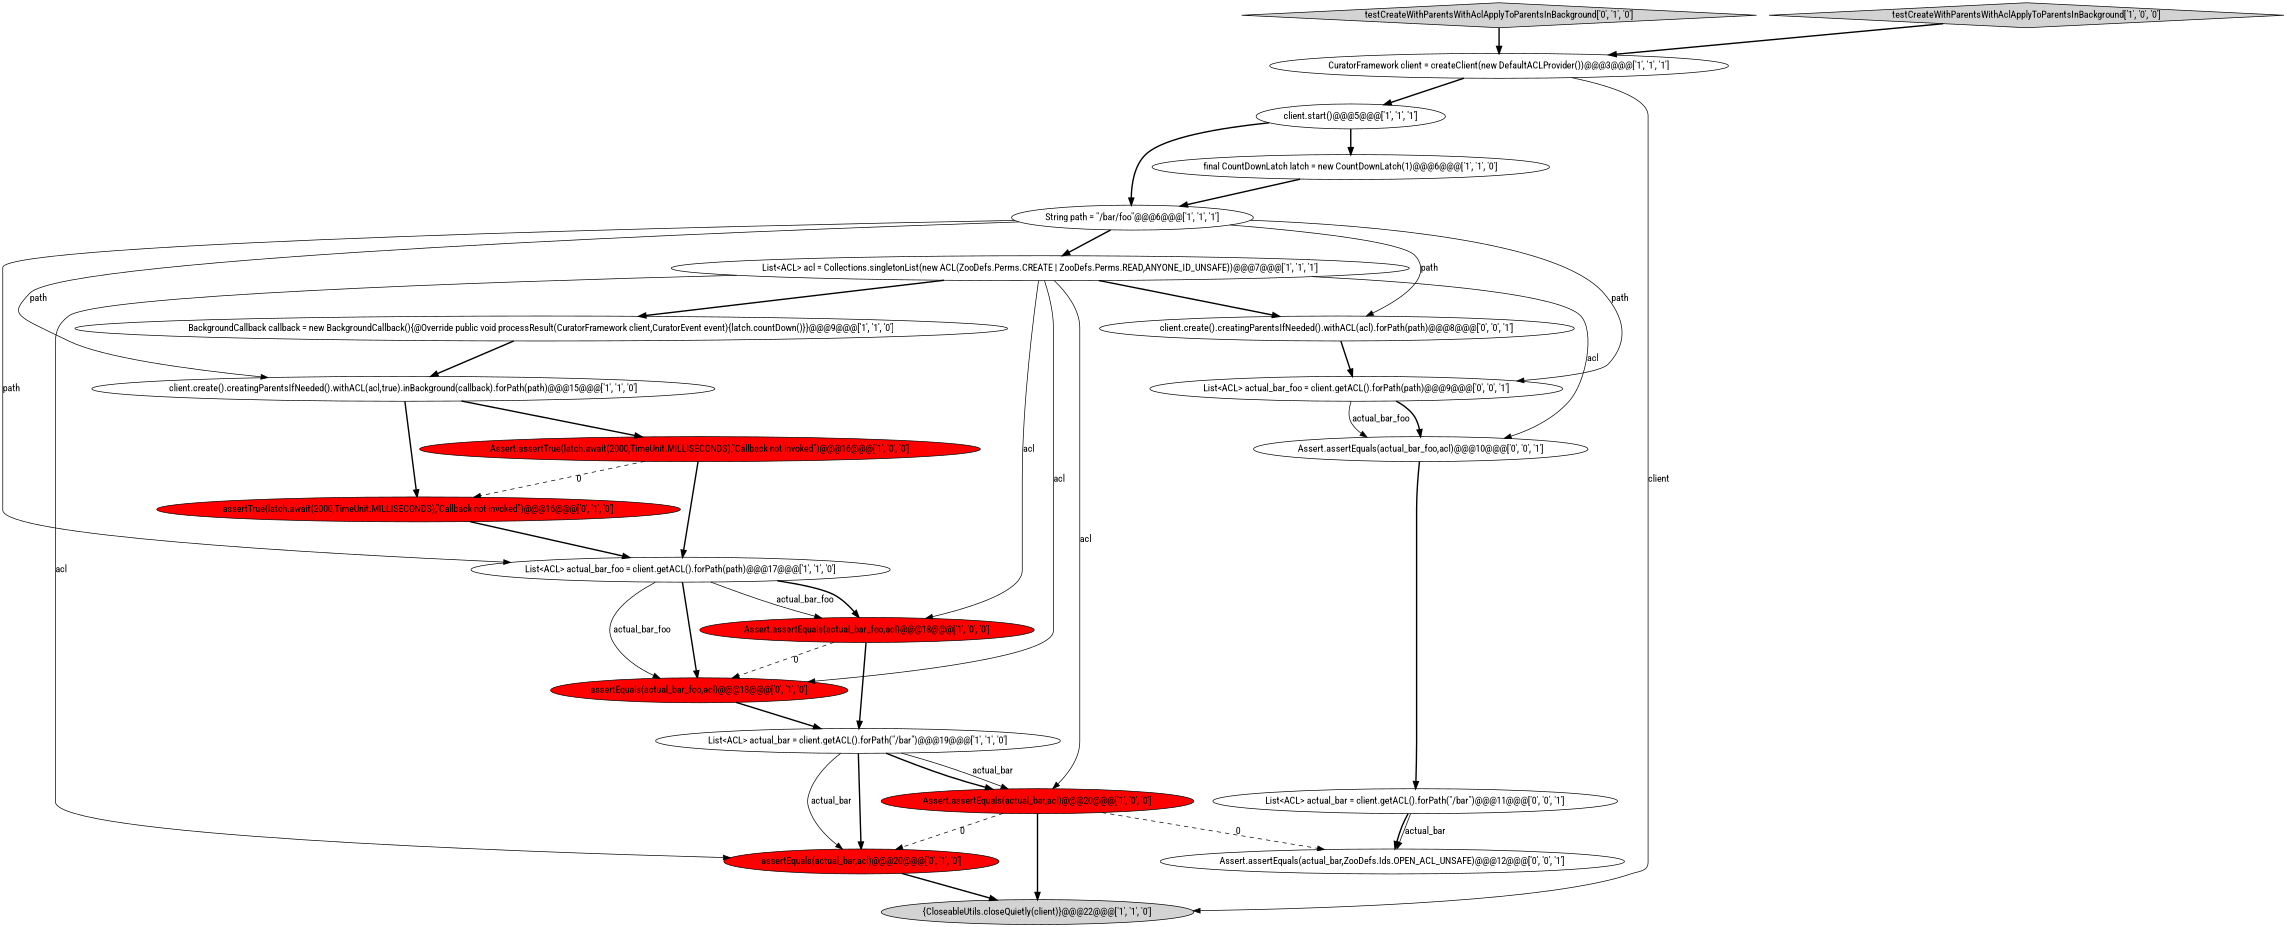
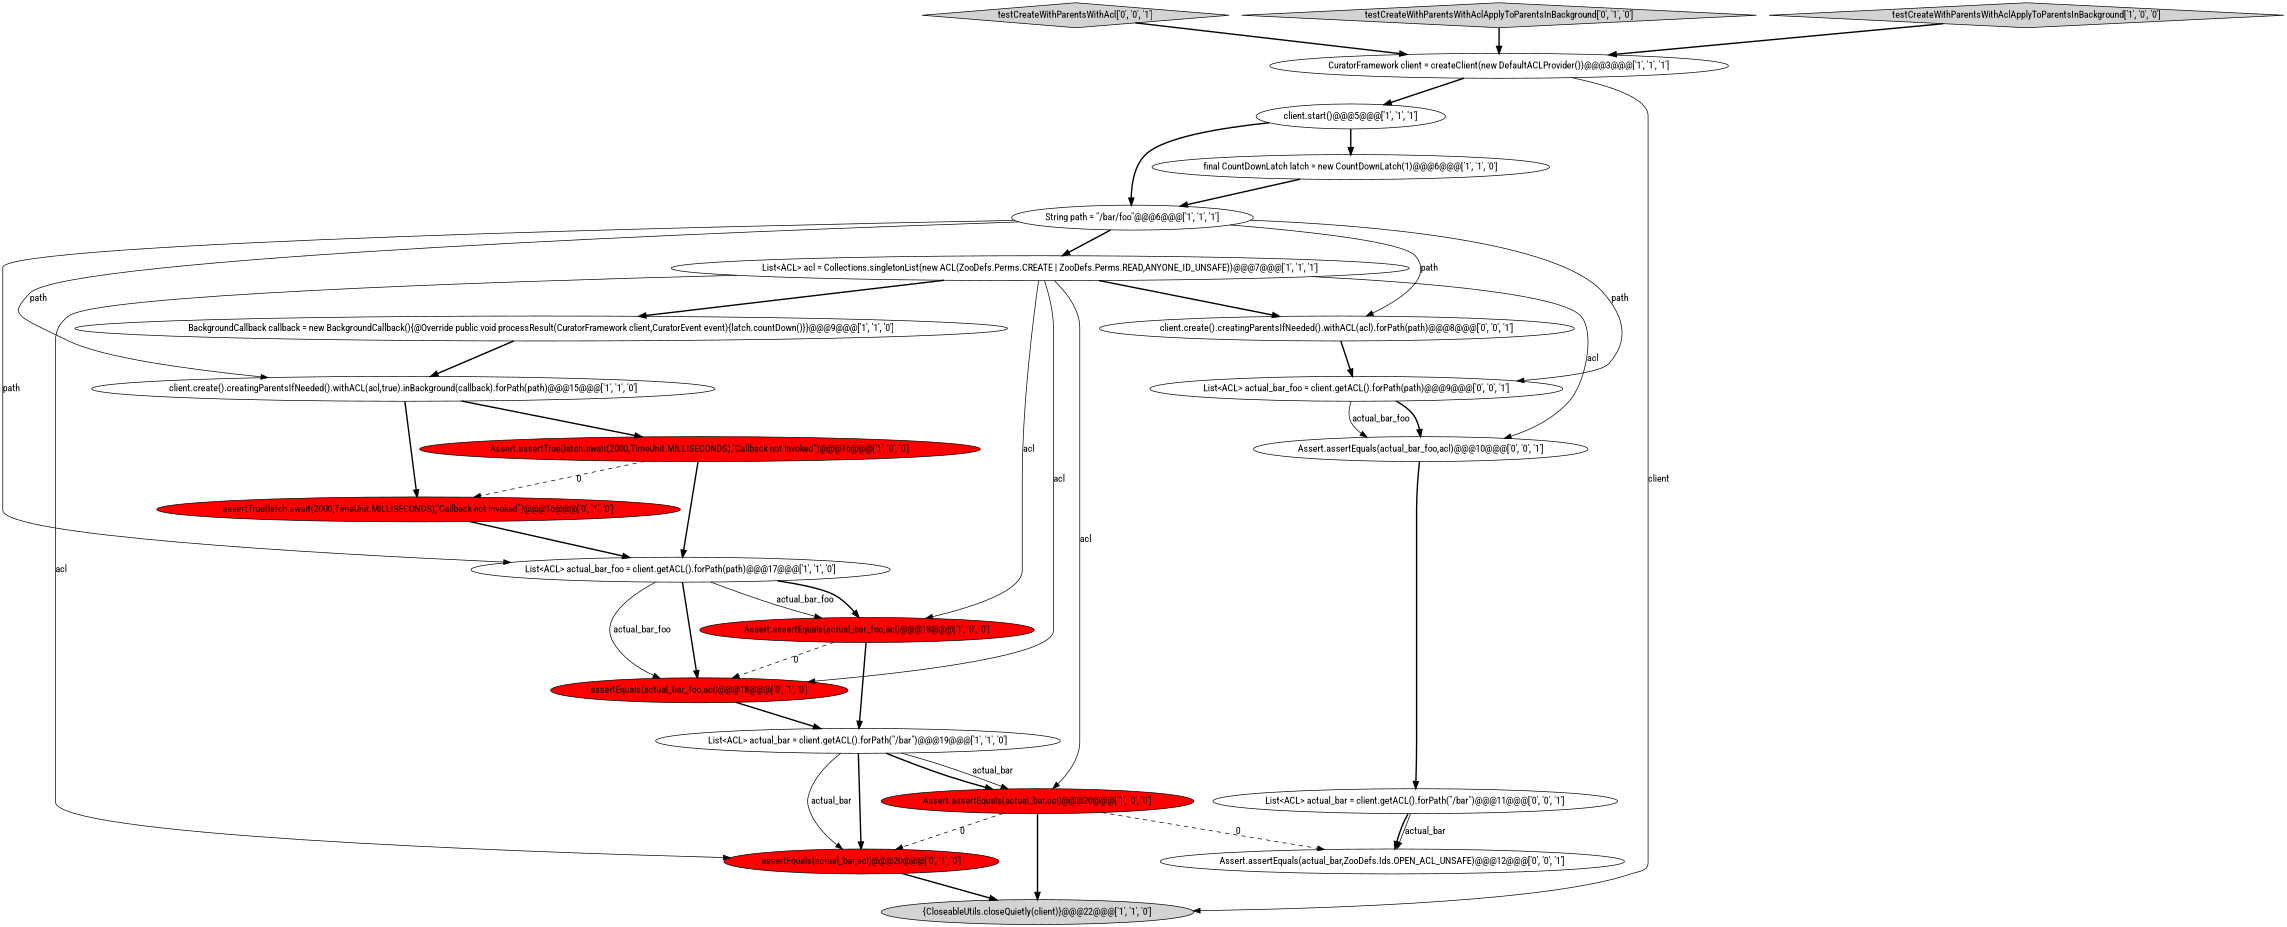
none -> (1076, 15)
